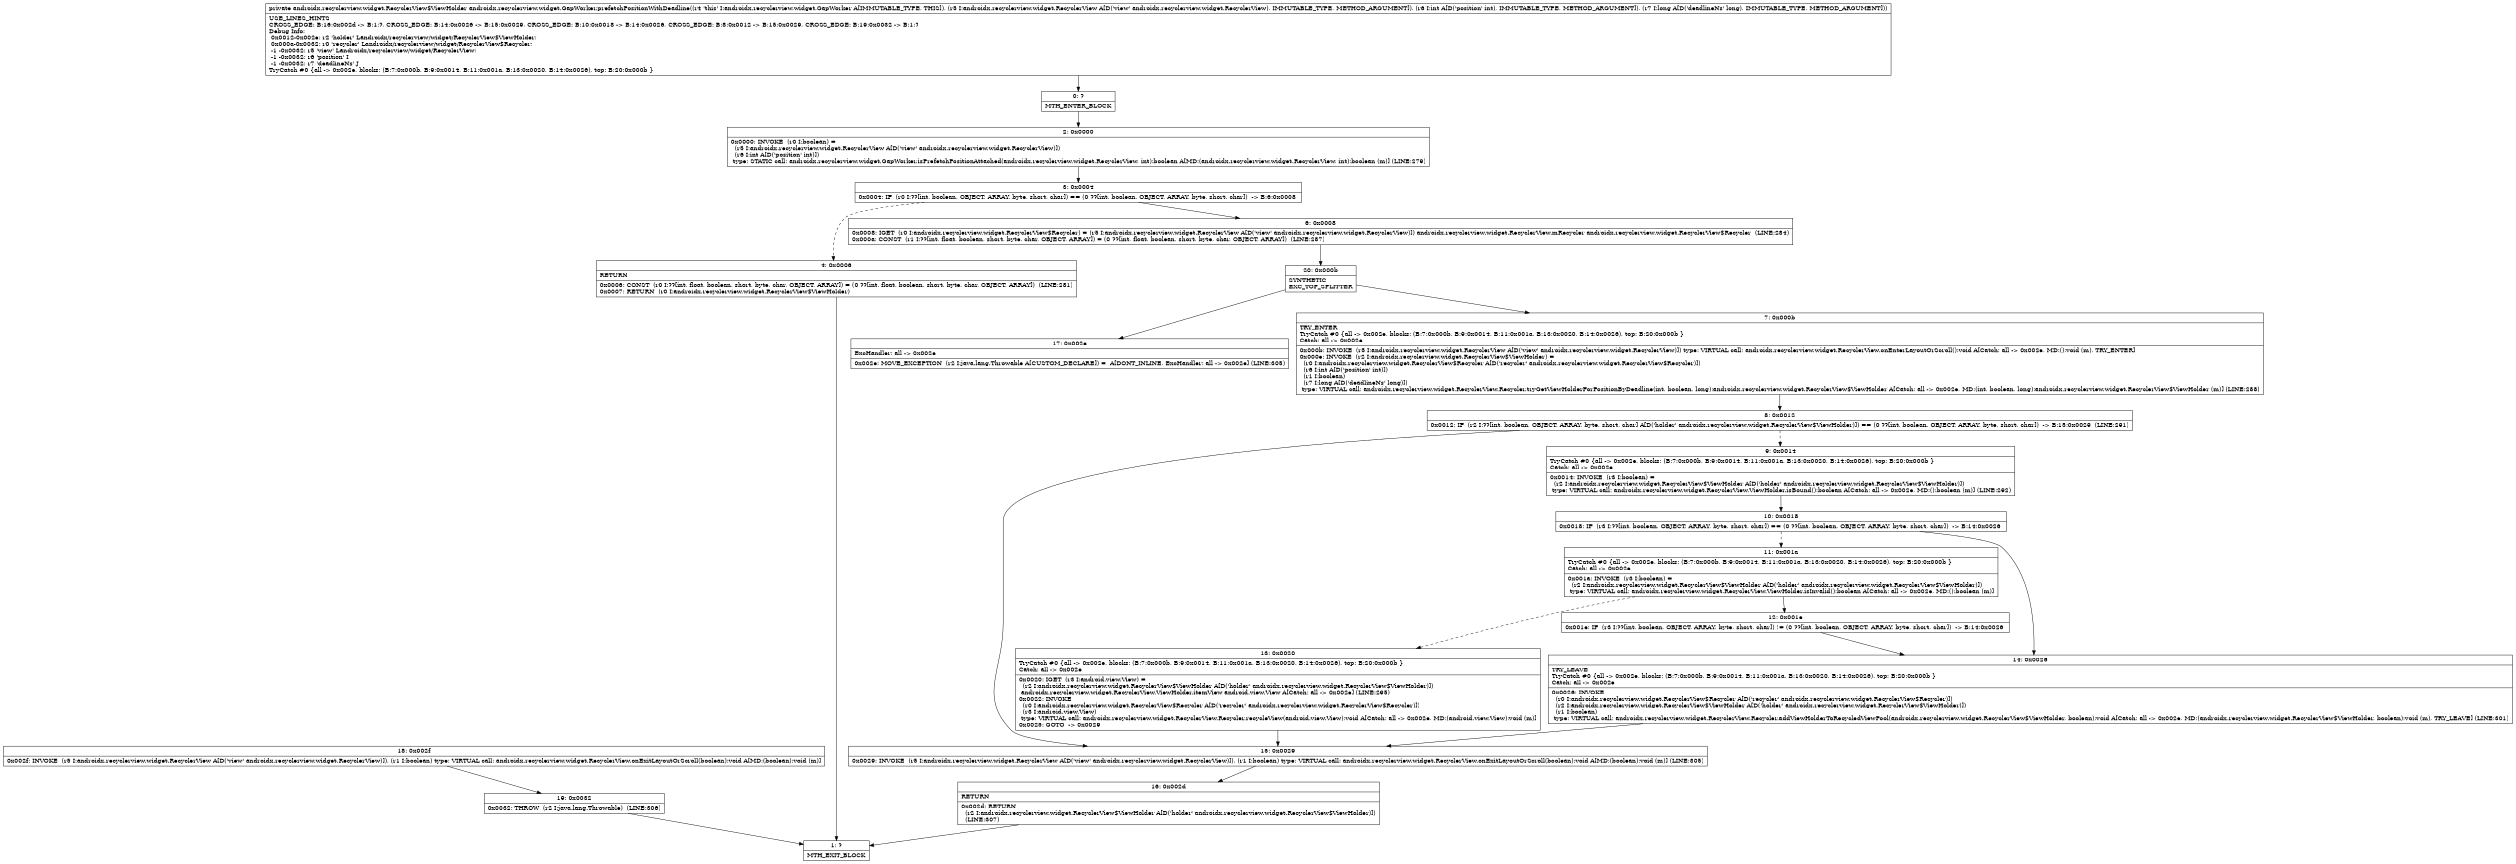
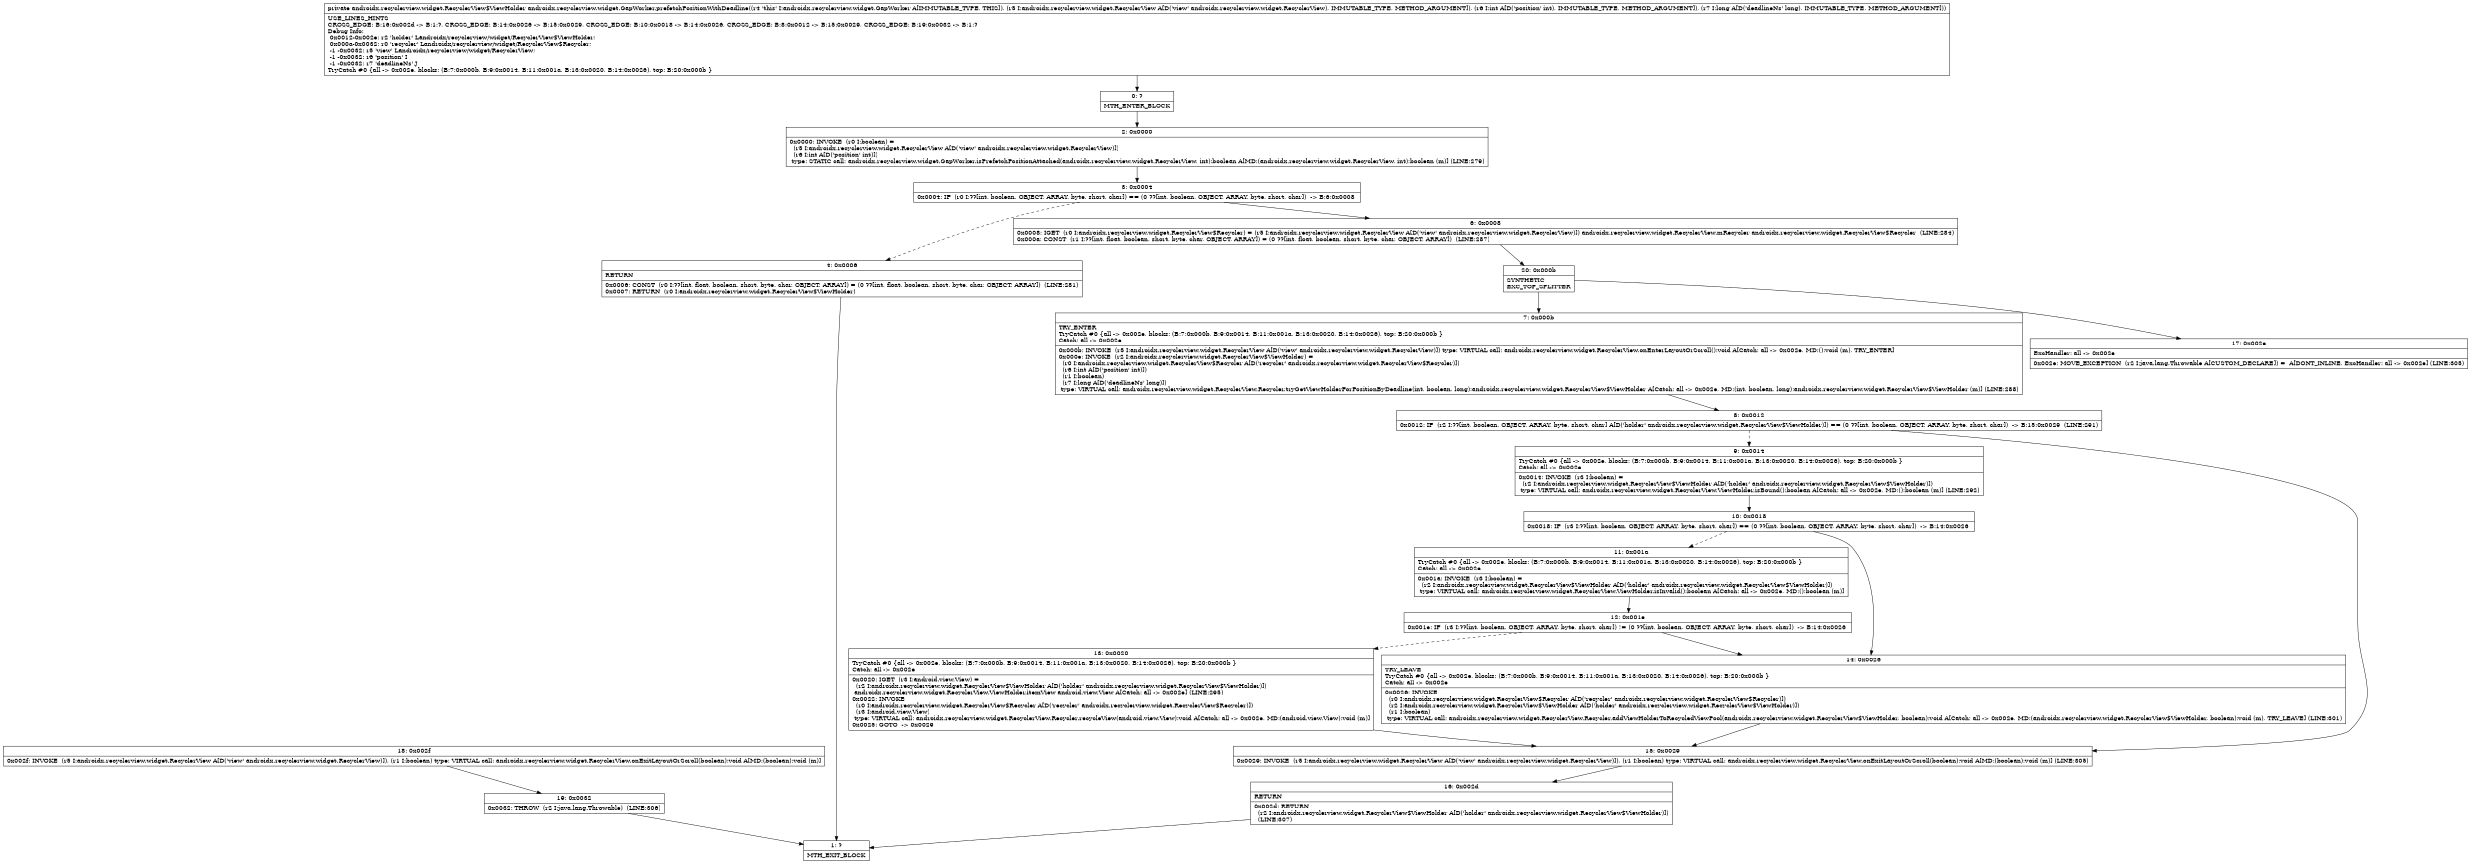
(1527, 620) -> (1450, 640)
